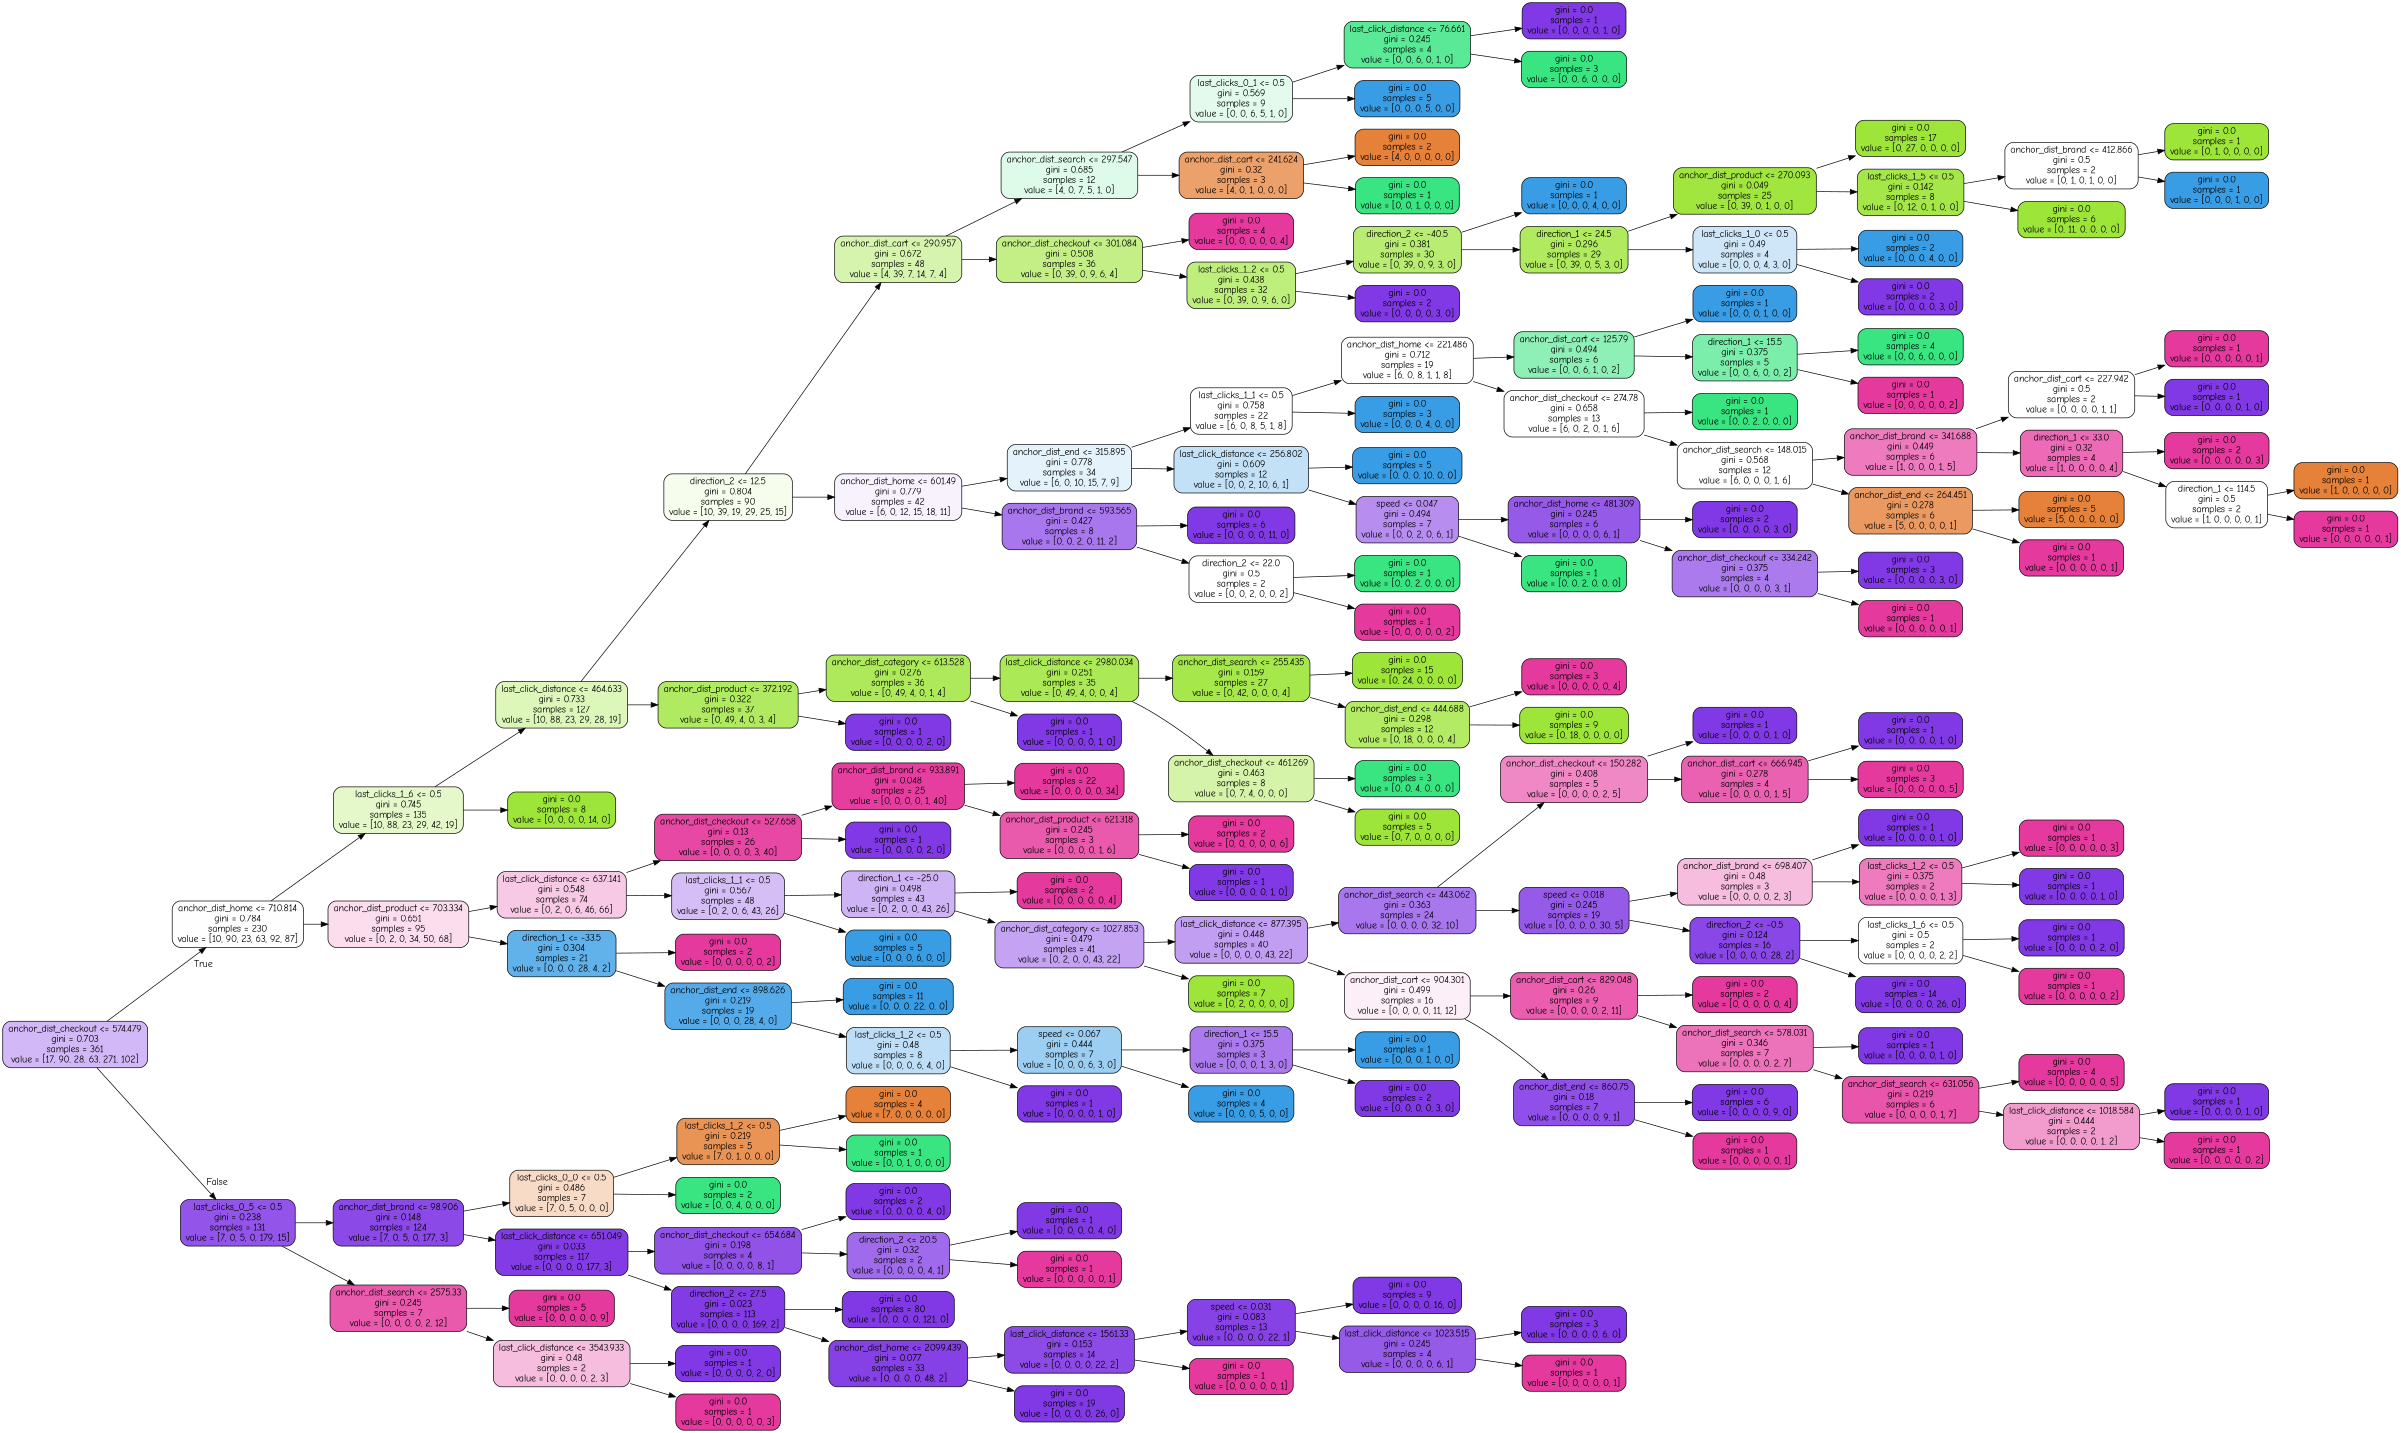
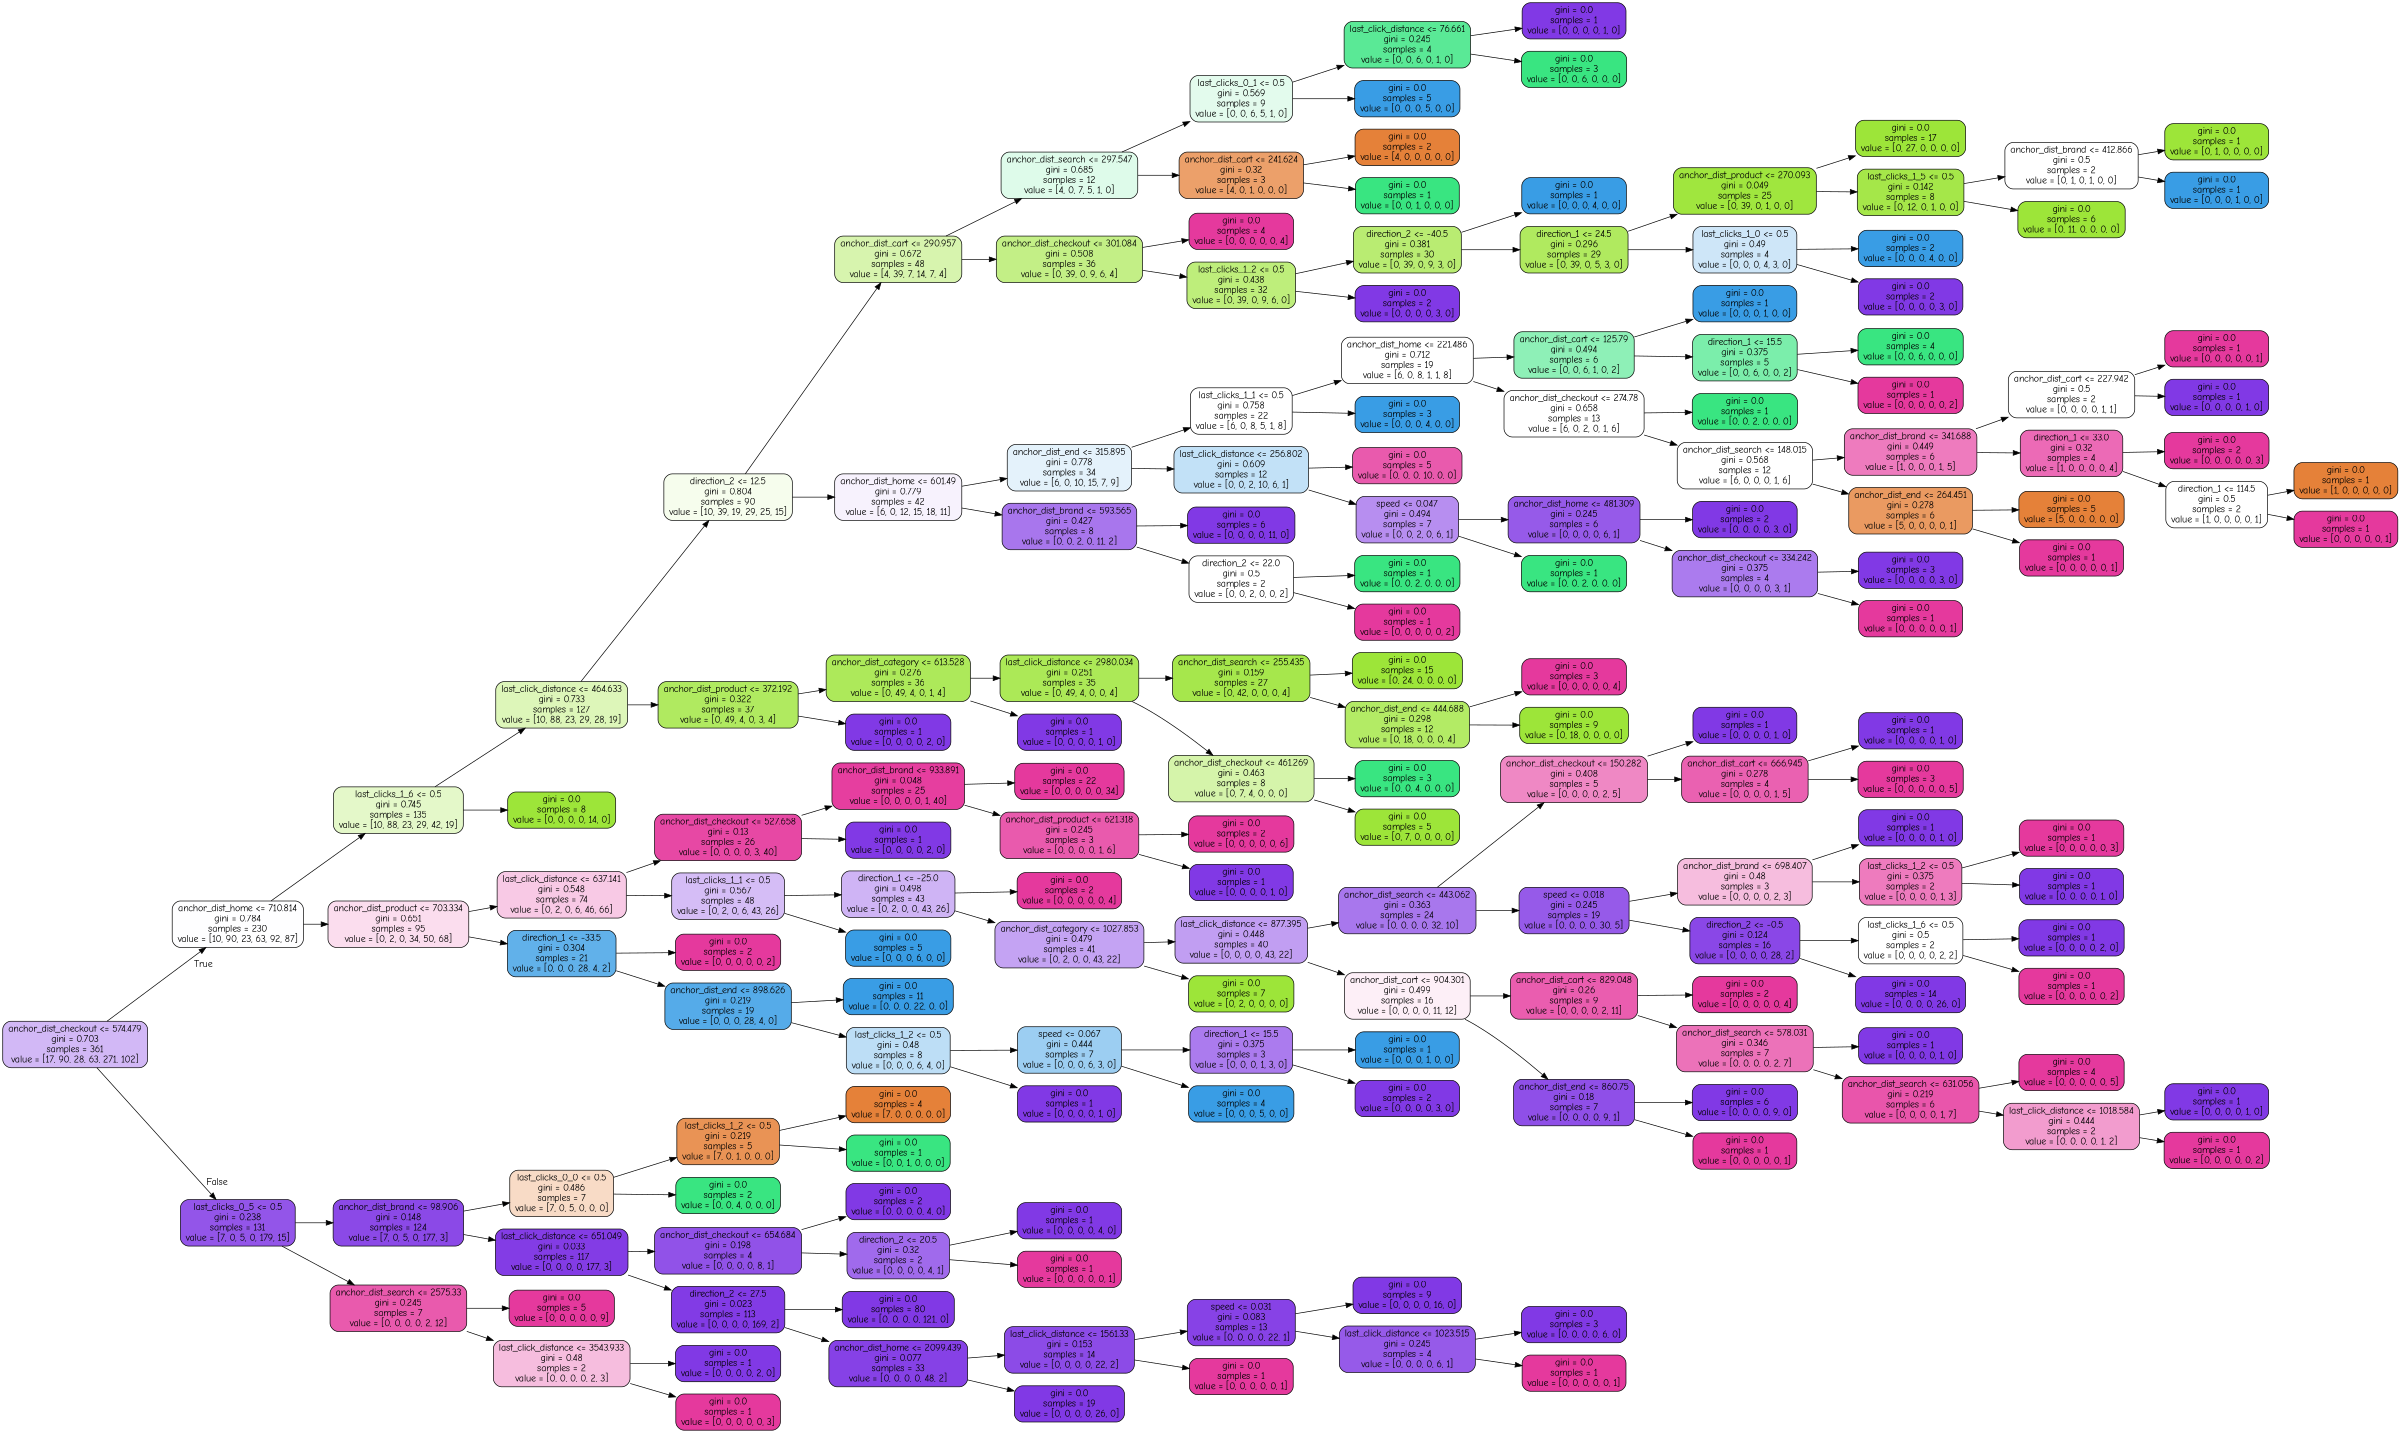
(1407, 466) -> (1407, 466)
